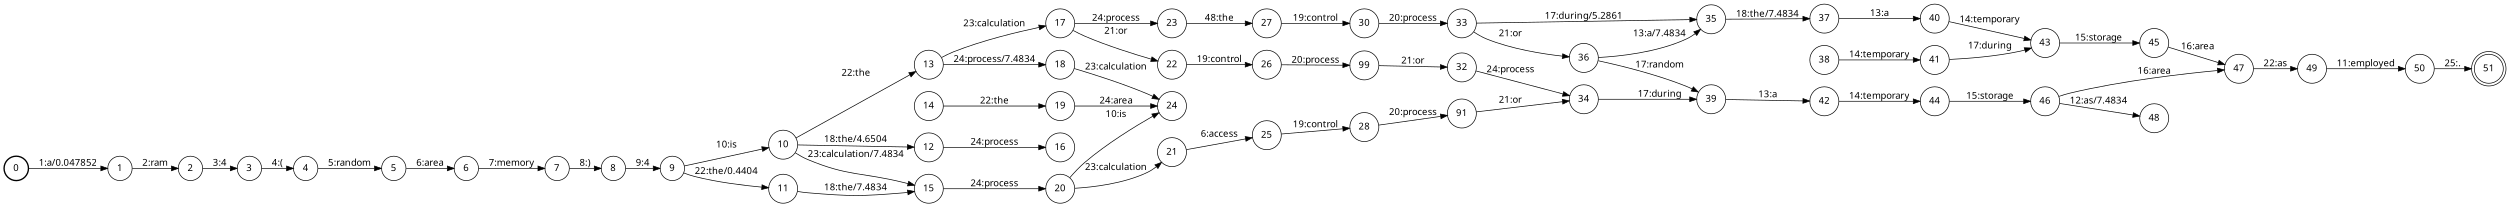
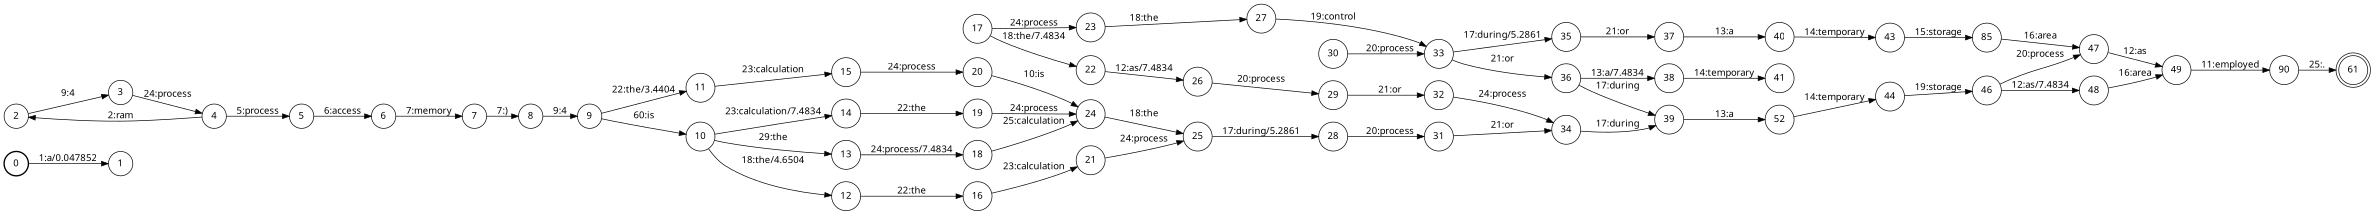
(1768, 14) -> (1618, 32)
(1219, 18) -> (1144, 18)
(1312, 23) -> (1349, 26)
(1116, 31) -> (1034, 37)
(989, 40) -> none
(2154, 43) -> (1987, 38)
(1648, 51) -> (1614, 78)
(1987, 56) -> none
(1219, 60) -> (1144, 68)
(2276, 64) -> (2135, 51)
(1364, 65) -> (1333, 95)
(1660, 65) -> (1618, 86)
(1116, 67) -> (1034, 121)
(2420, 69) -> (2284, 70)
(2489, 69) -> (2353, 70)
(2154, 71) -> (2040, 54)
(856, 73) -> (773, 138)
none -> (2132, 83)
(1990, 96) -> (1938, 87)
(1116, 101) -> (1034, 108)
(1824, 101) -> (1780, 120)
(1462, 113) -> (1439, 137)
none -> (1141, 125)
(1316, 125) -> (1261, 131)
(1219, 134) -> (1144, 139)
(995, 142) -> (912, 191)
(727, 145) -> (644, 116)
(220, 163) -> (68, 93)
(278, 163) -> (168, 94)
(350, 163) -> (258, 111)
(430, 163) -> (343, 111)
(585, 163) -> (503, 111)
(152, 168) -> (119, 121)
(727, 171) -> (644, 90)
(850, 173) -> (770, 125)
(1117, 182) -> (1032, 183)
(856, 188) -> (773, 70)
